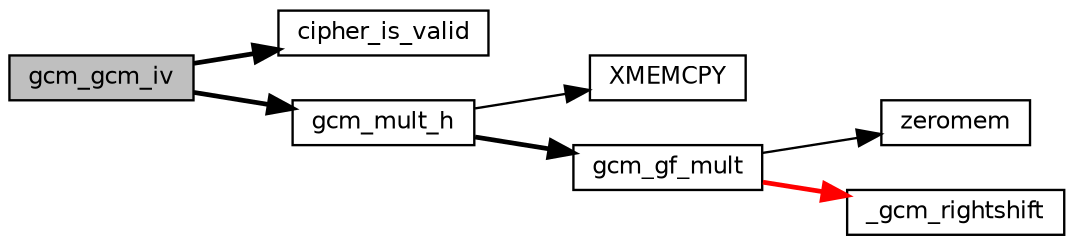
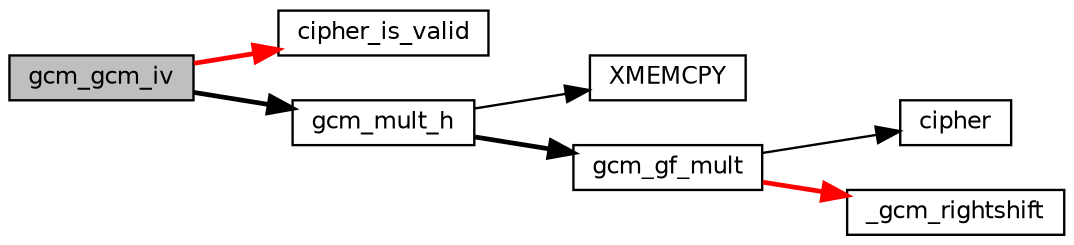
(224, 58) -> (224, 58)
(956, 123) -> (956, 123)
